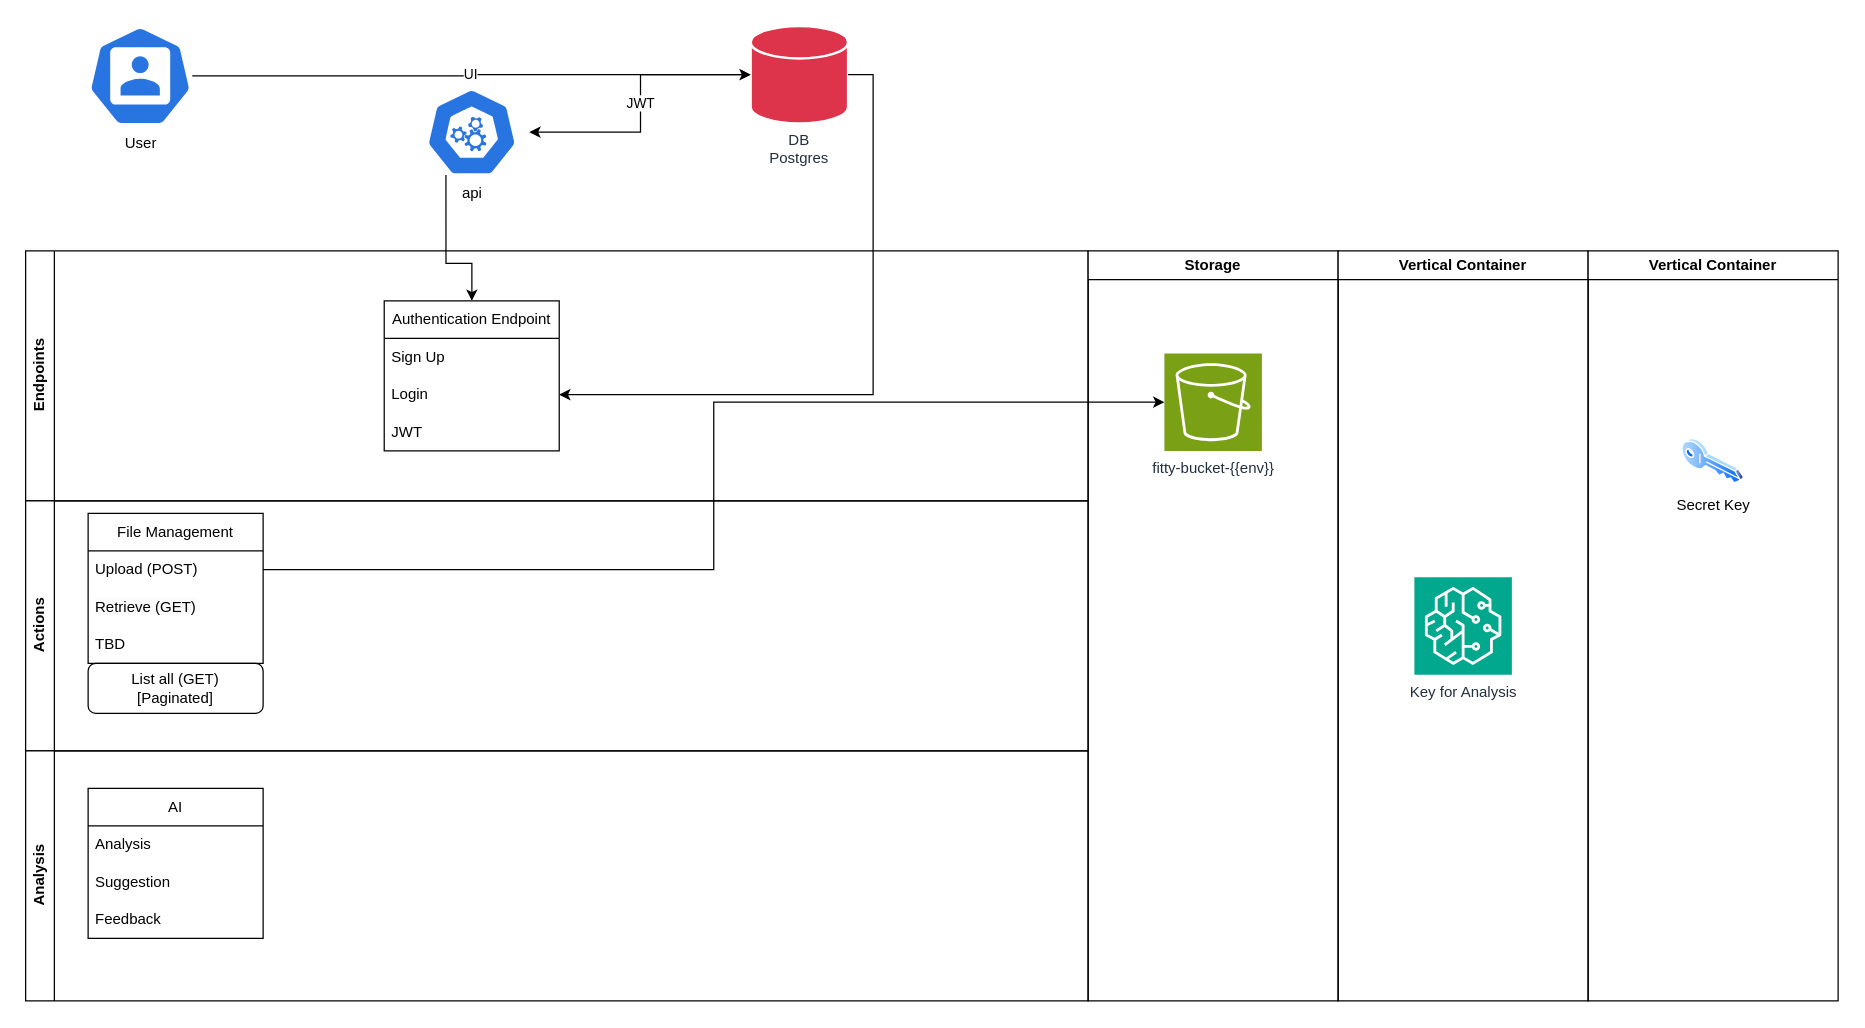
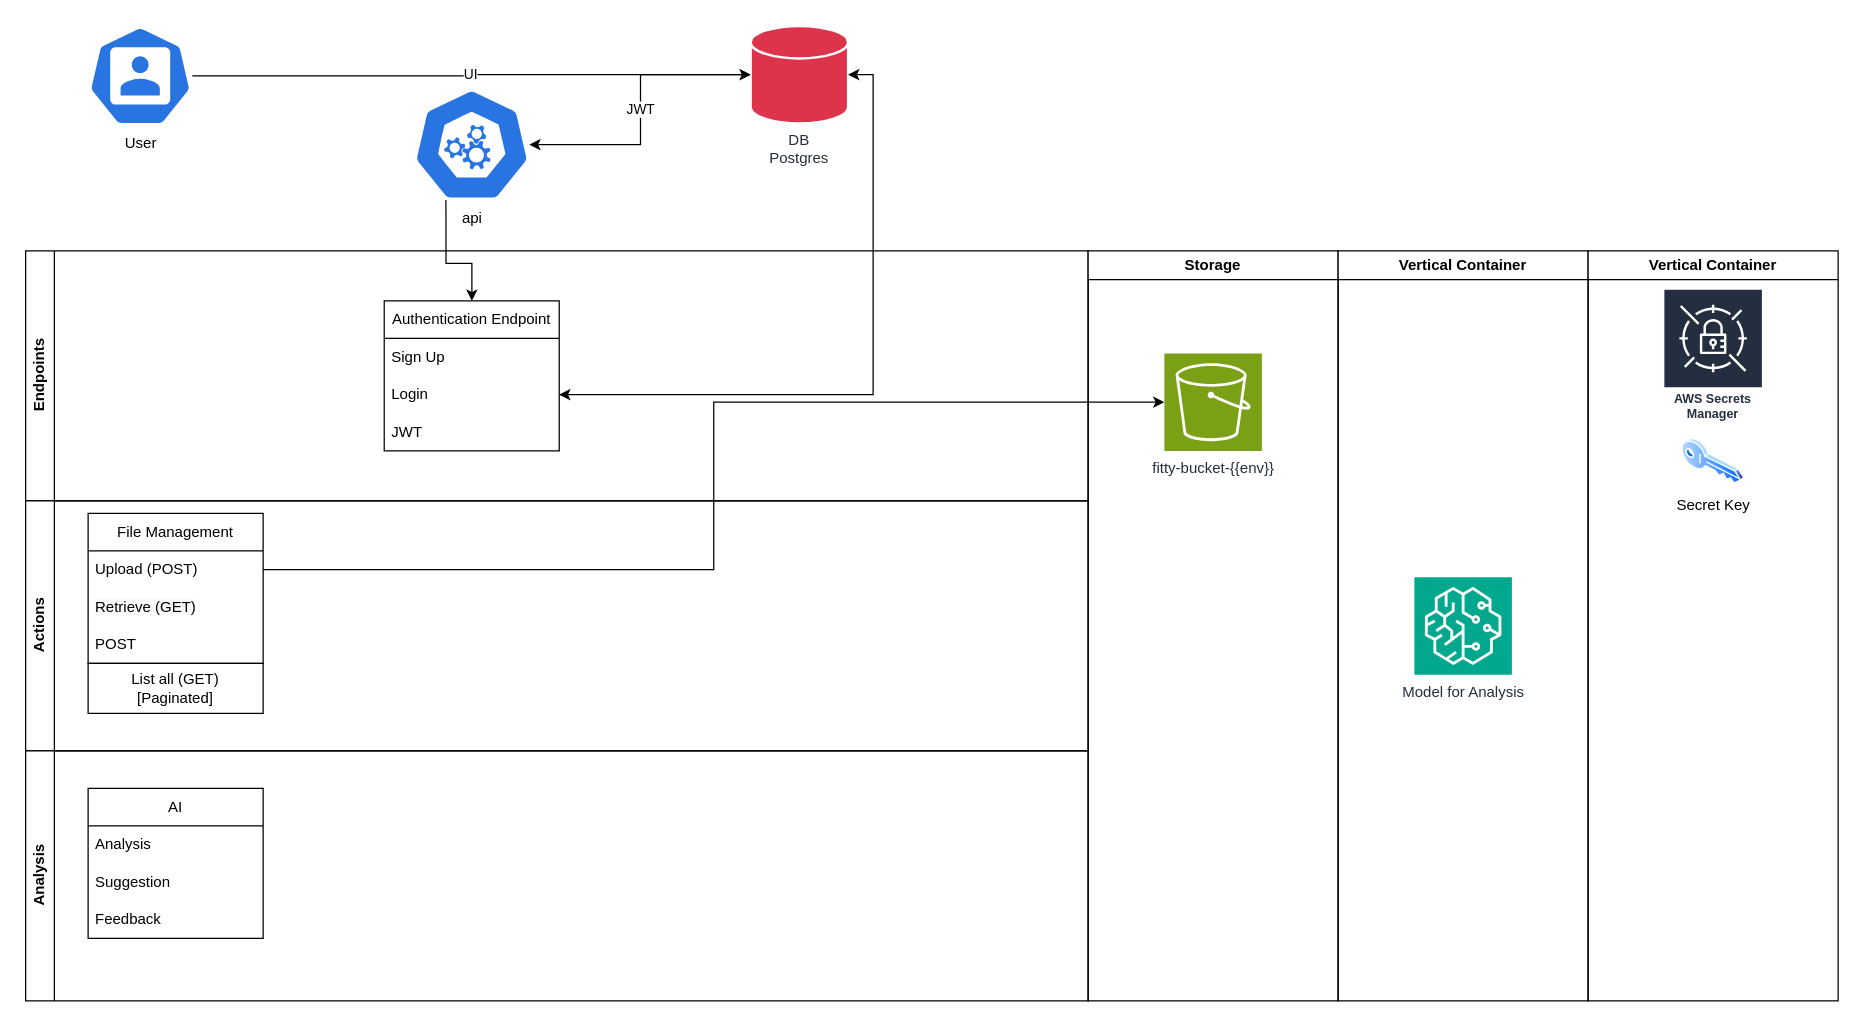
(854, 74) -> (858, 74)
(472, 132) -> (472, 144)
none -> (1713, 357)
(108, 644) -> (112, 644)
(176, 688) -> (176, 688)
(1464, 692) -> (1464, 692)
